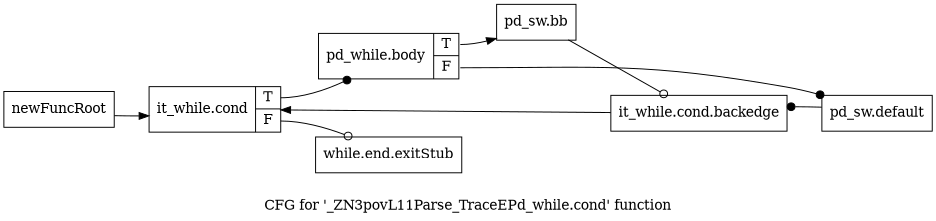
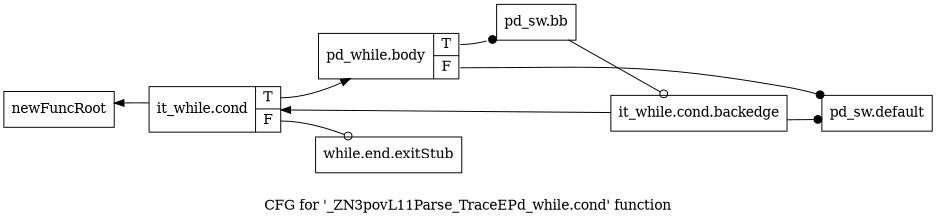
(474, 44) -> (474, 44)
(313, 93) -> (313, 93)
(808, 107) -> (801, 120)
(127, 116) -> (136, 103)
